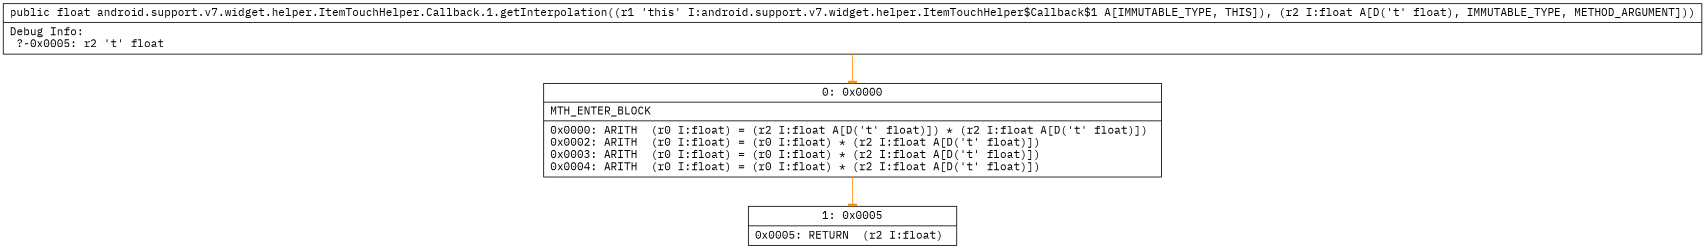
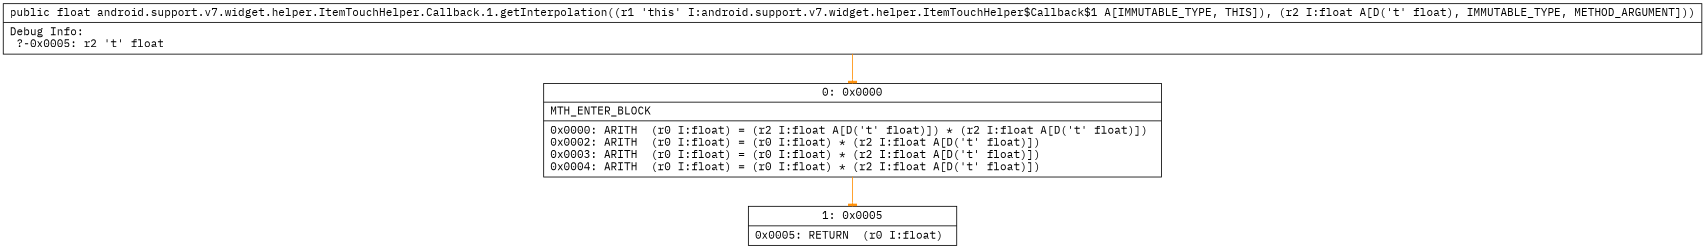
(853, 235) -> (853, 235)
